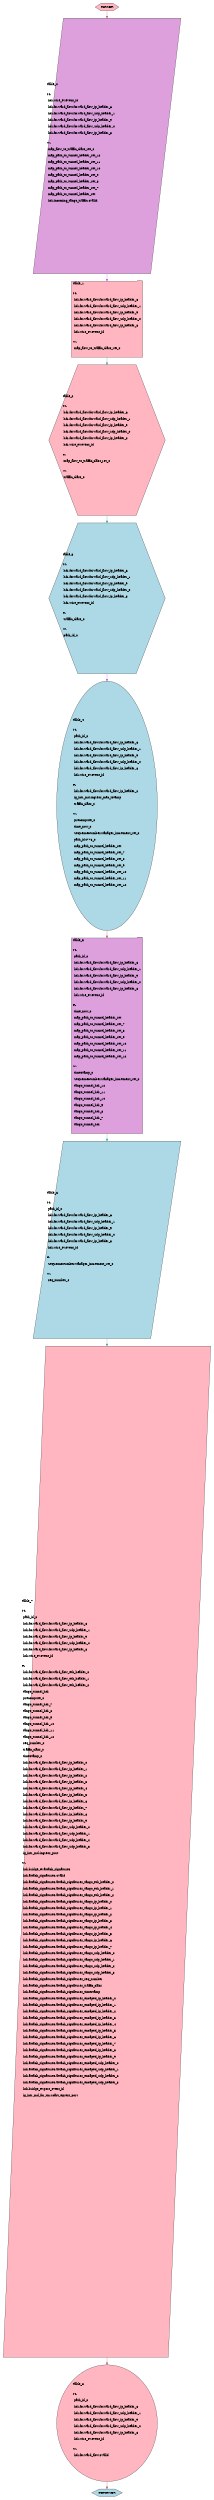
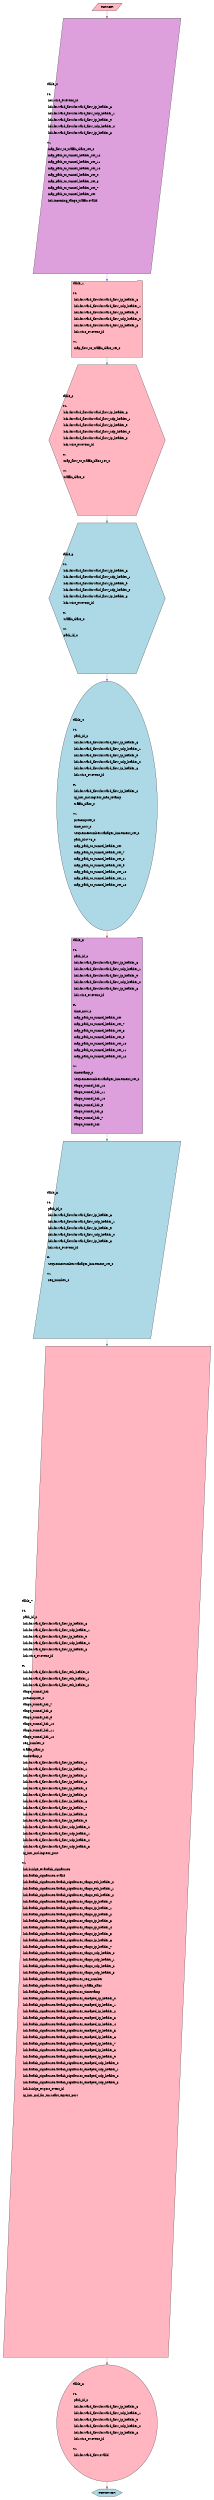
(107, 7) -> (107, 7)
